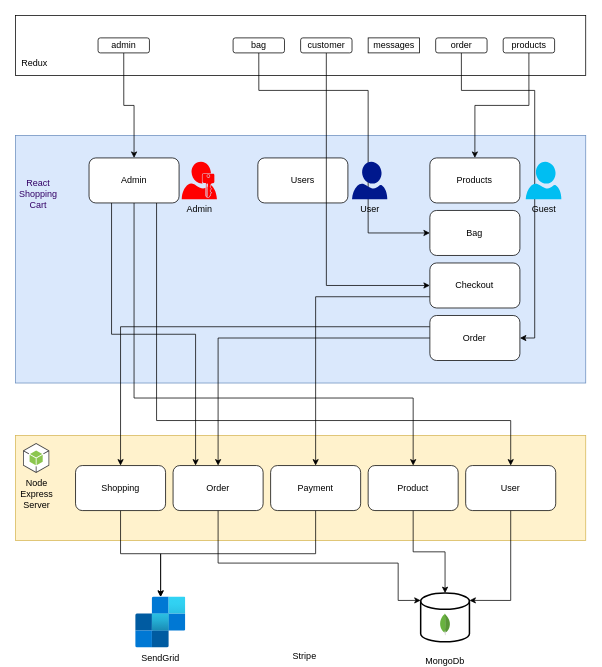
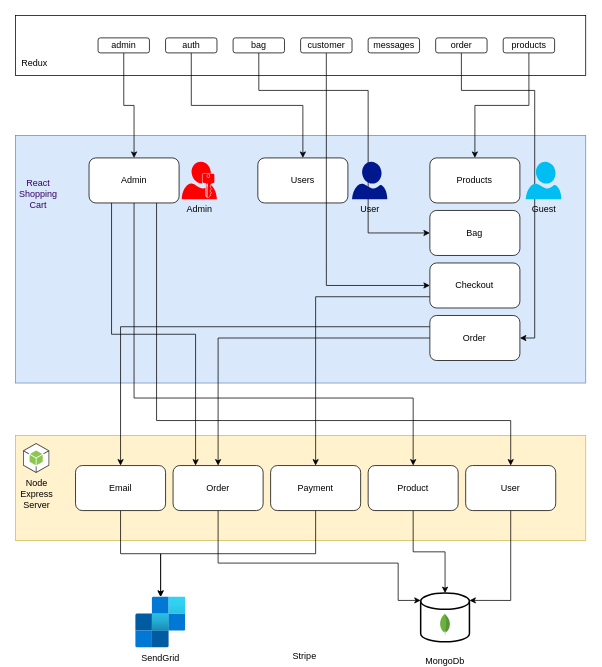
none -> (191, 45)
(394, 45) -> (394, 45)
none -> (221, 105)
(120, 488) -> (120, 488)
